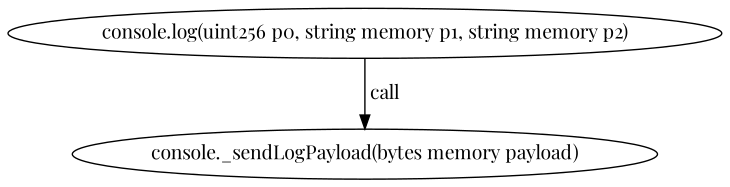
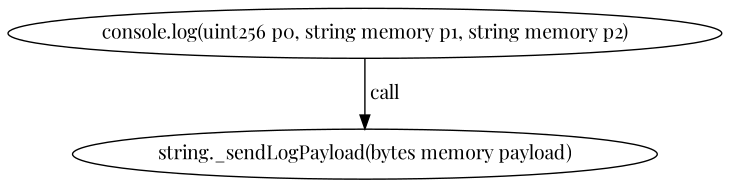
(365, 154) -> (365, 154)
